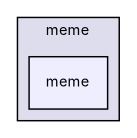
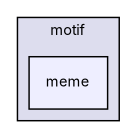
(68, 31) -> (68, 31)
